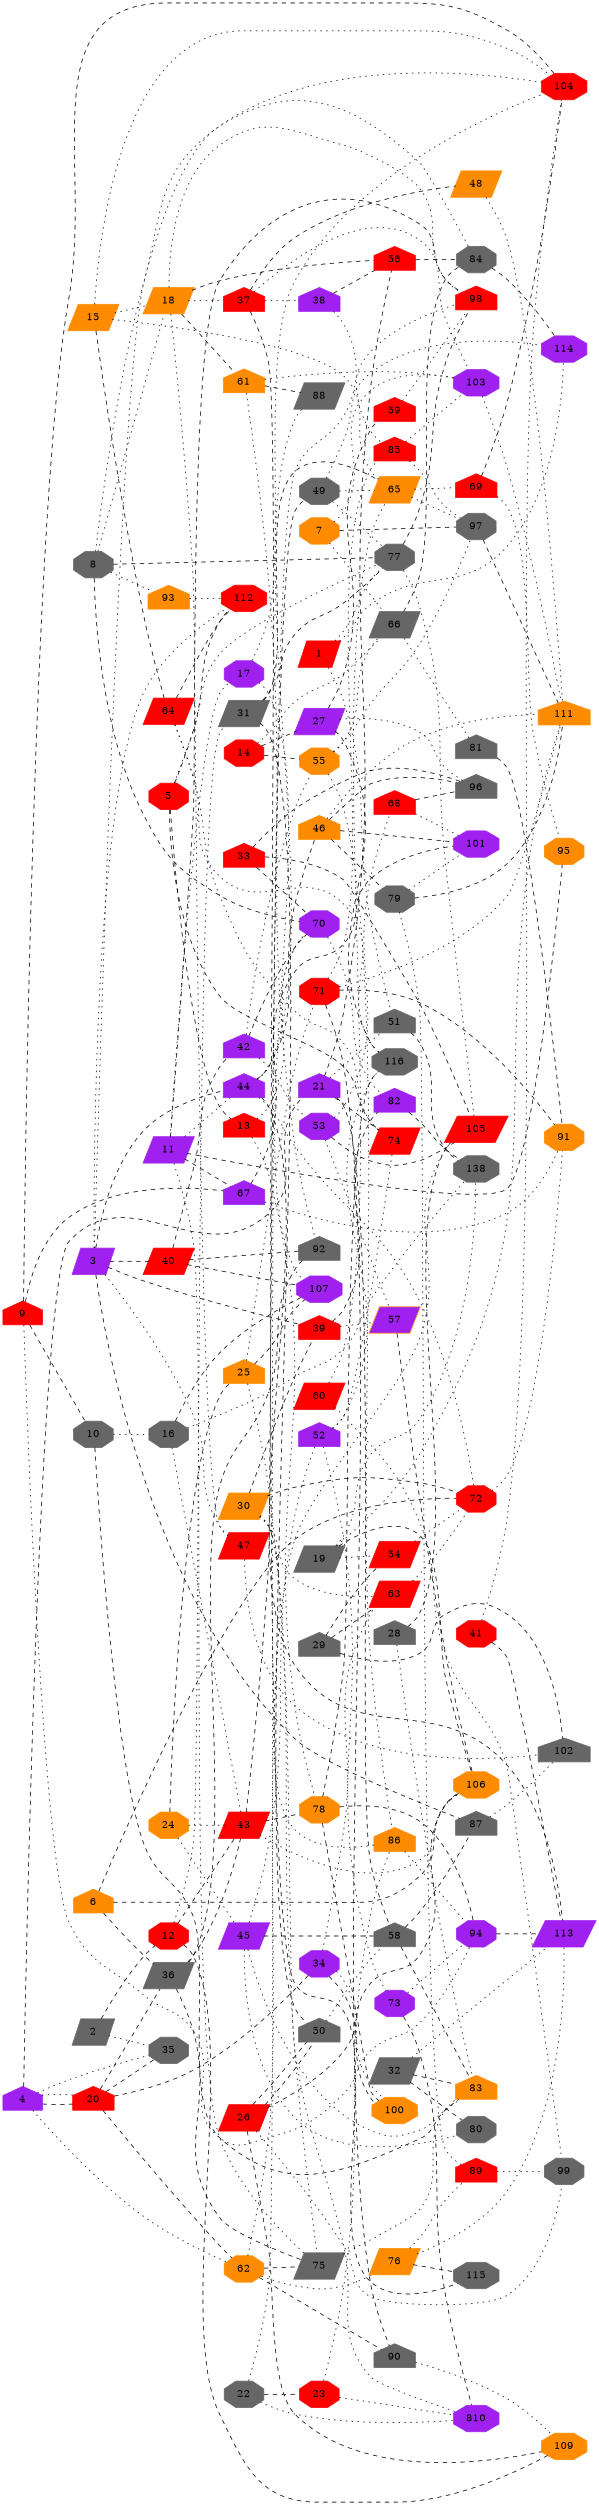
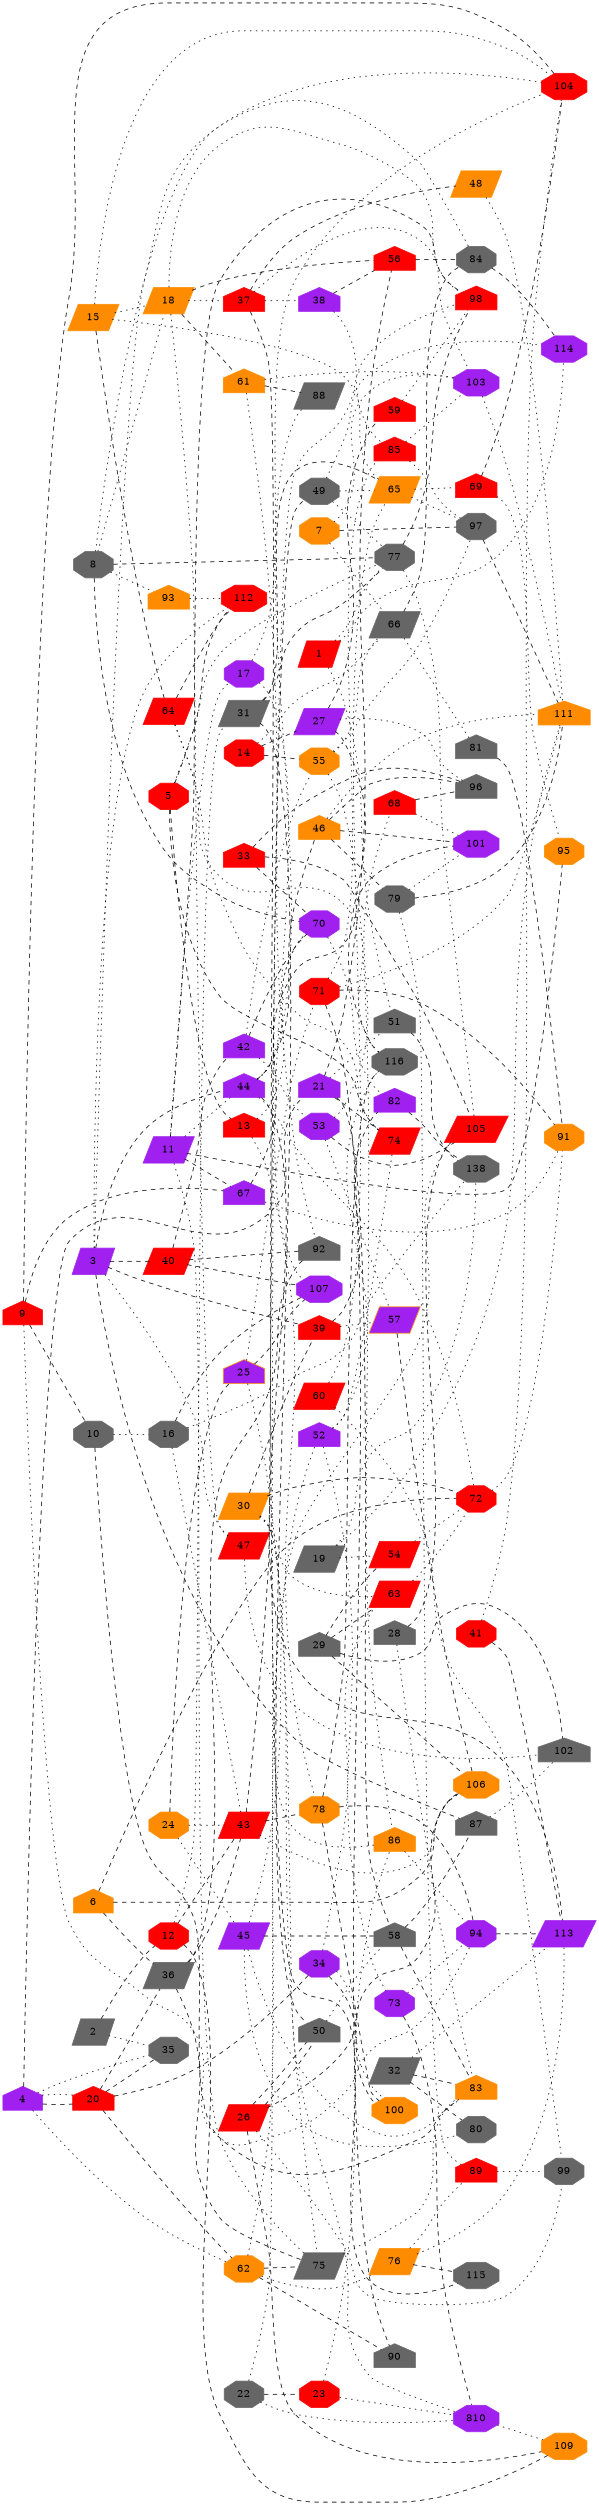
(244, 1373) -> (244, 1373)
(445, 1676) -> (394, 1712)
(489, 2389) -> (520, 2432)
